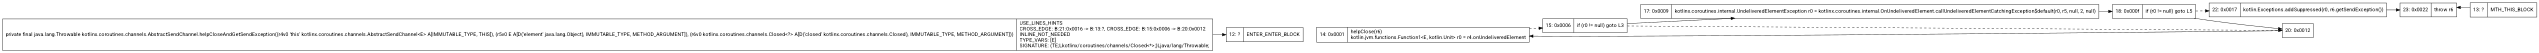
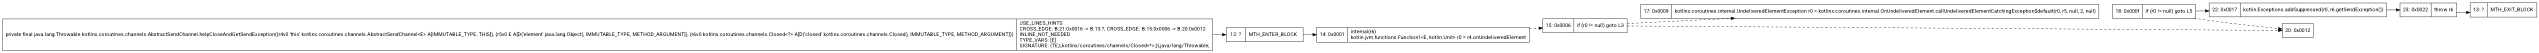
(2465, 7) -> (2462, 12)
(2512, 10) -> (2512, 10)
(2104, 11) -> none
(2201, 11) -> (2201, 11)
(1679, 21) -> (1679, 21)
(2236, 24) -> (2236, 24)
(1366, 32) -> (1364, 32)
(1273, 34) -> (1273, 34)
(1908, 34) -> (1308, 35)
